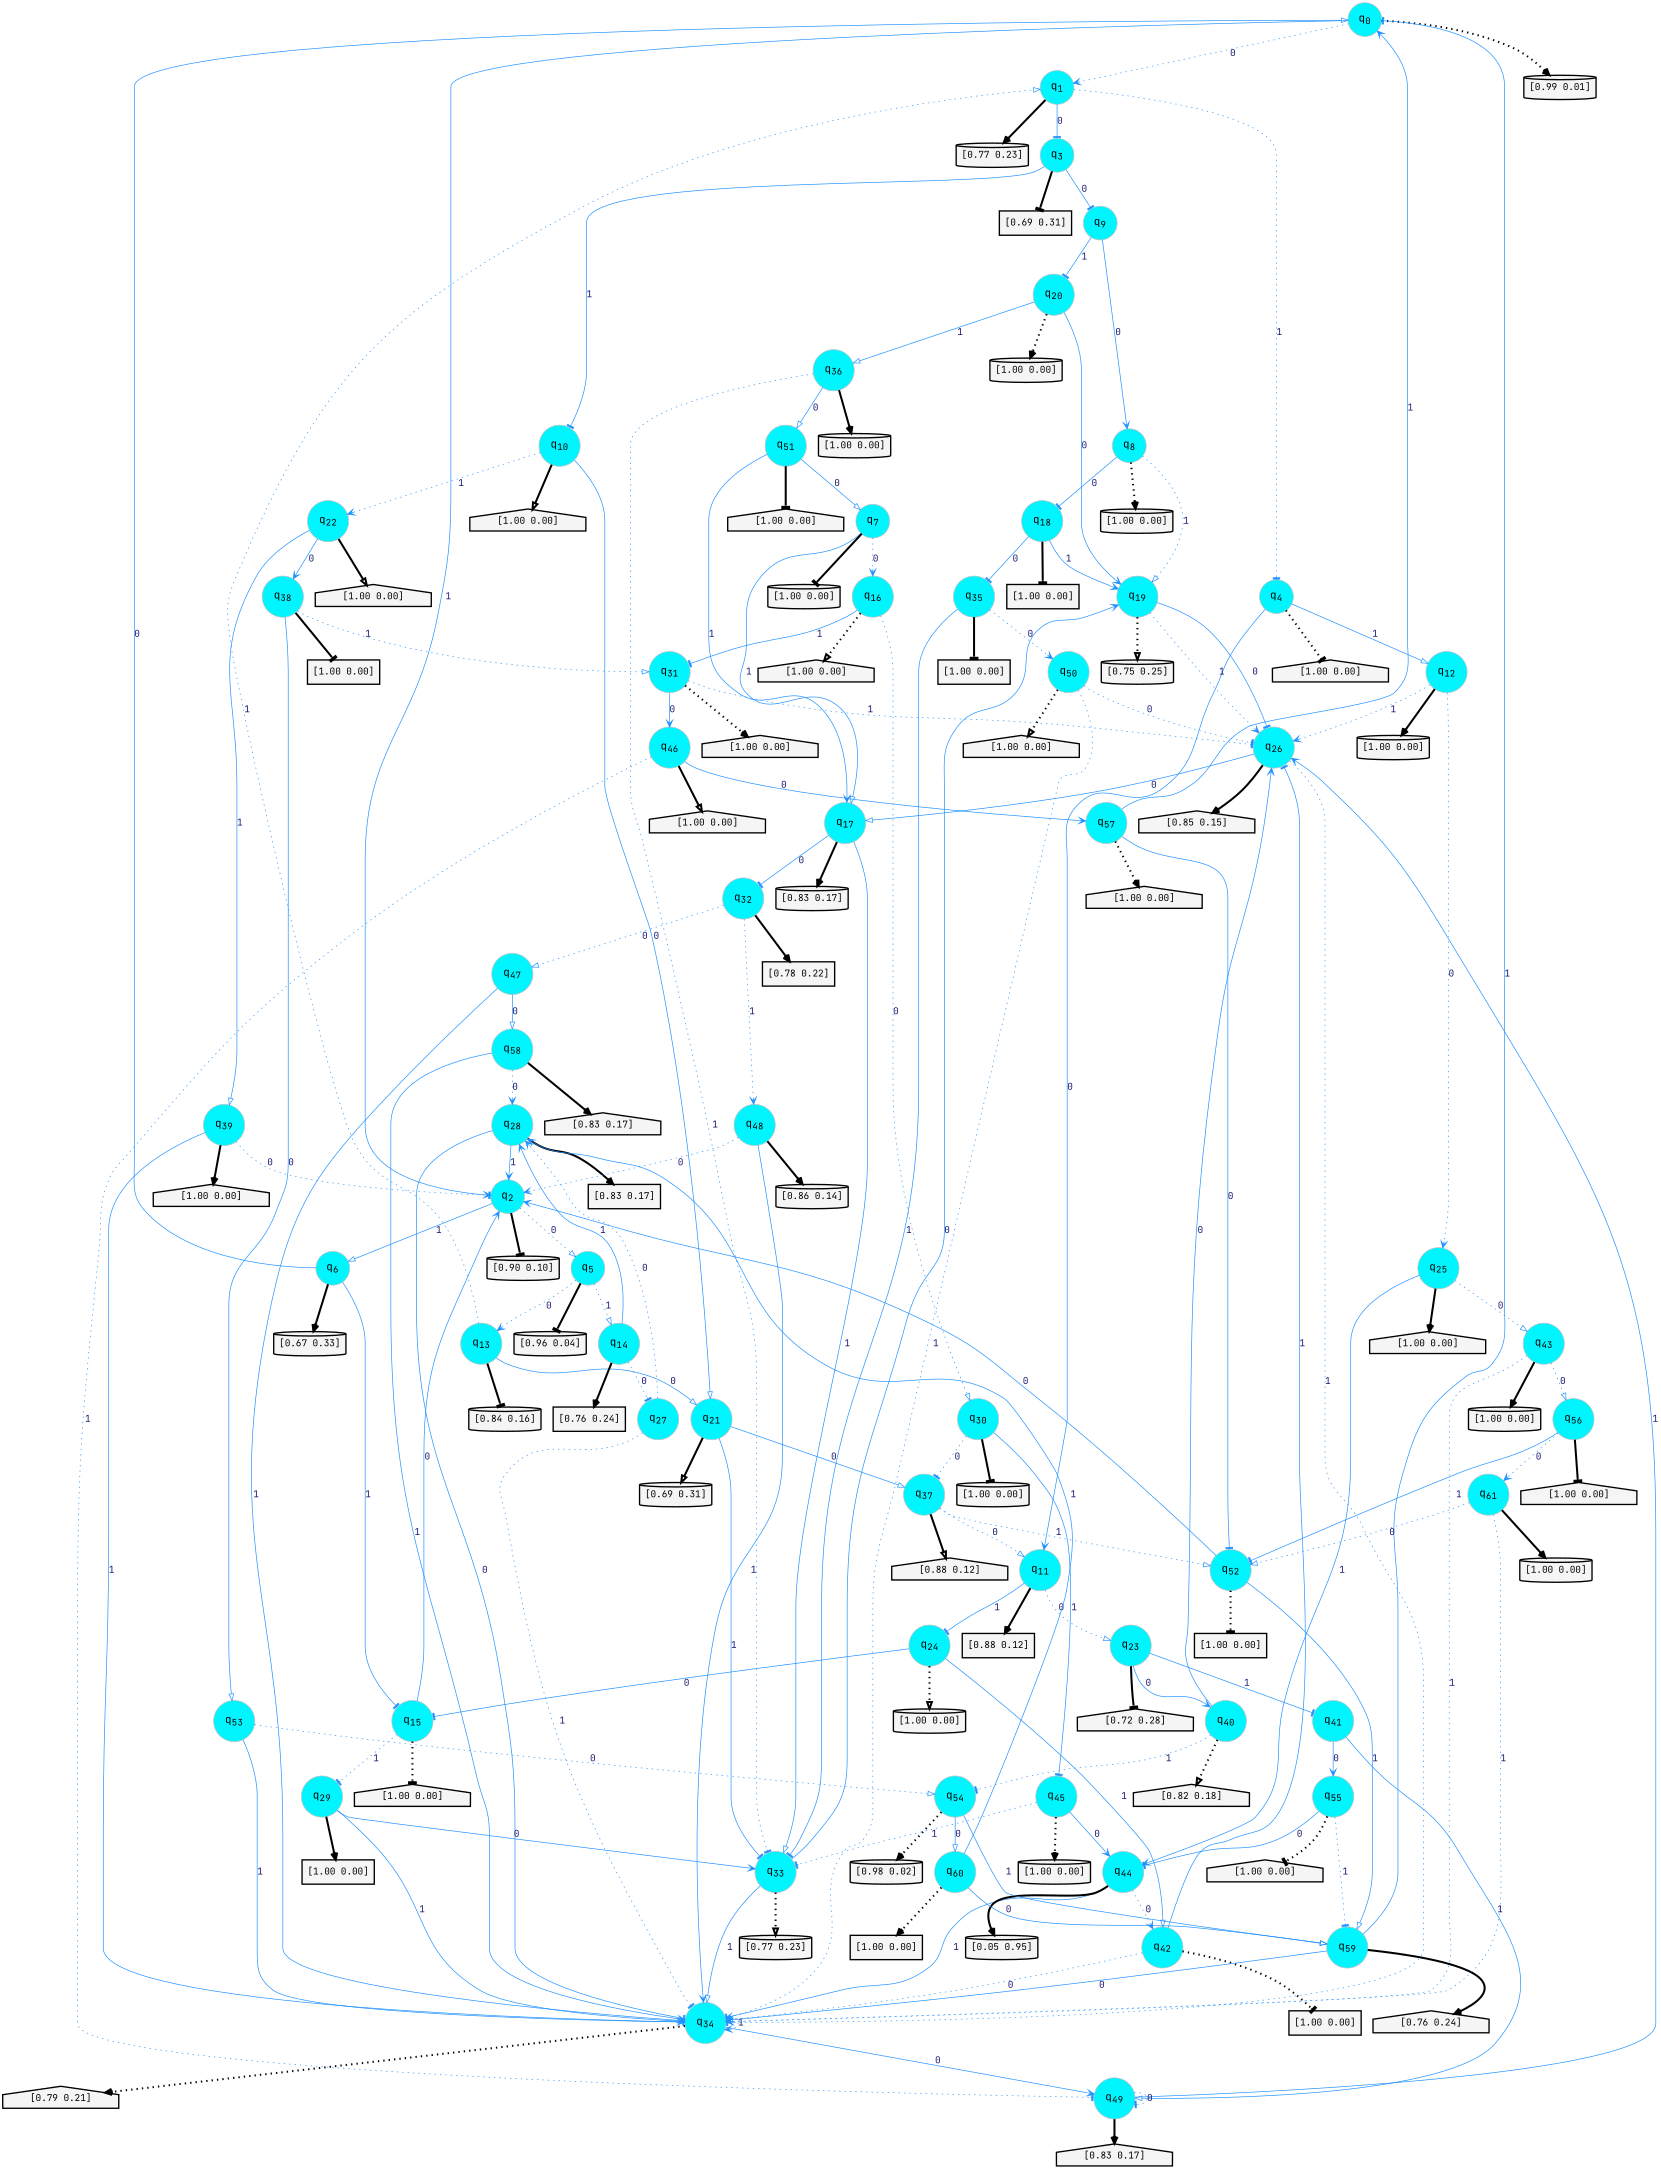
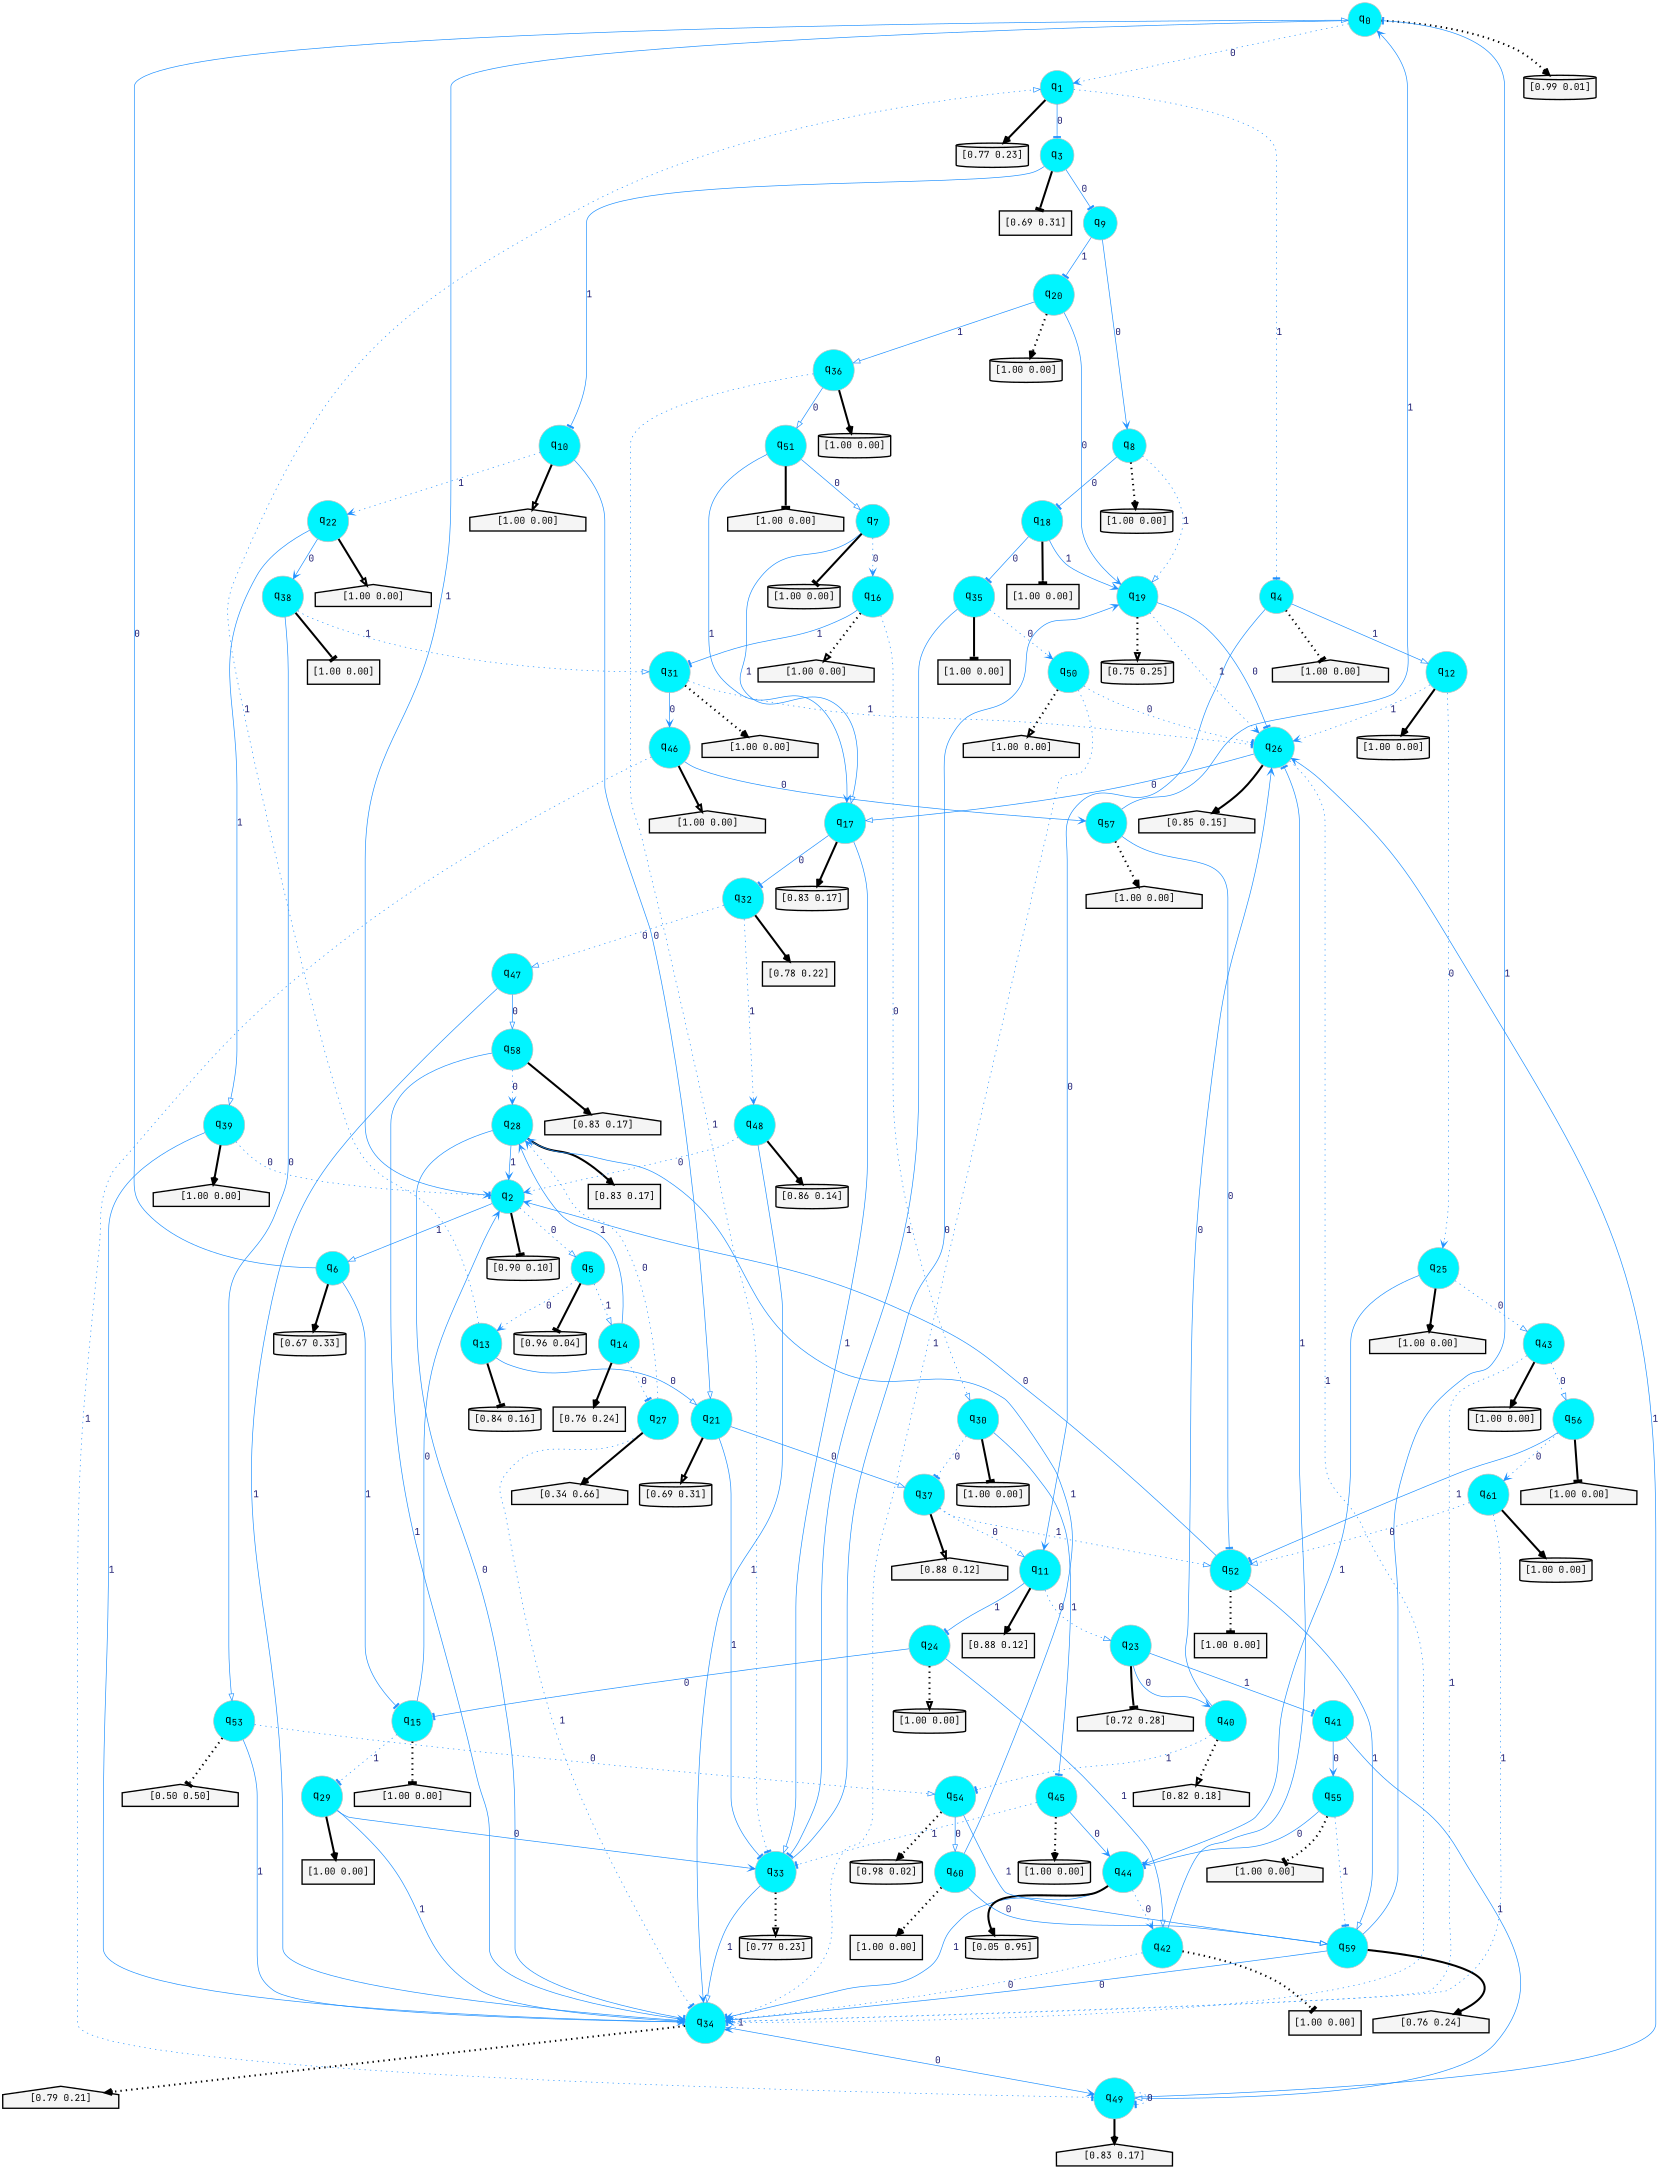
none -> (570, 1495)
none -> (180, 1797)
